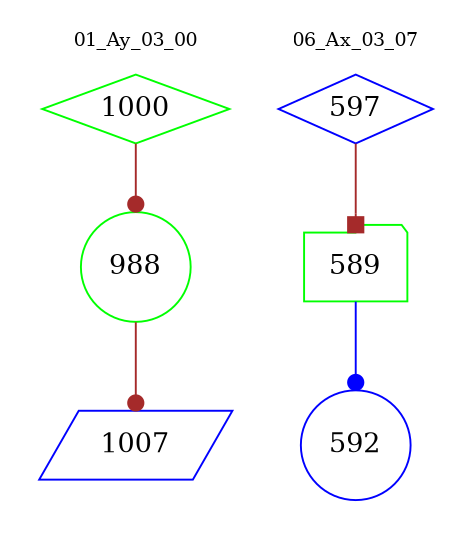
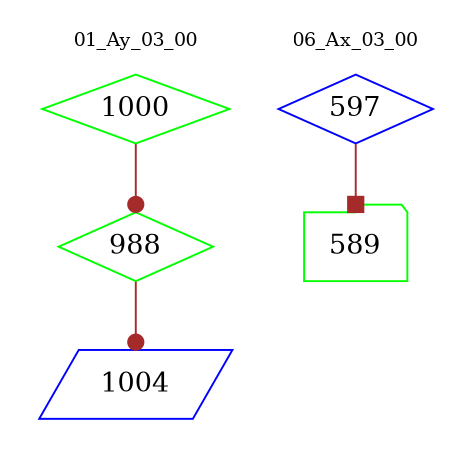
(356, 41) -> (356, 41)
(136, 267) -> (136, 247)
(136, 445) -> (136, 384)
(356, 445) -> none
